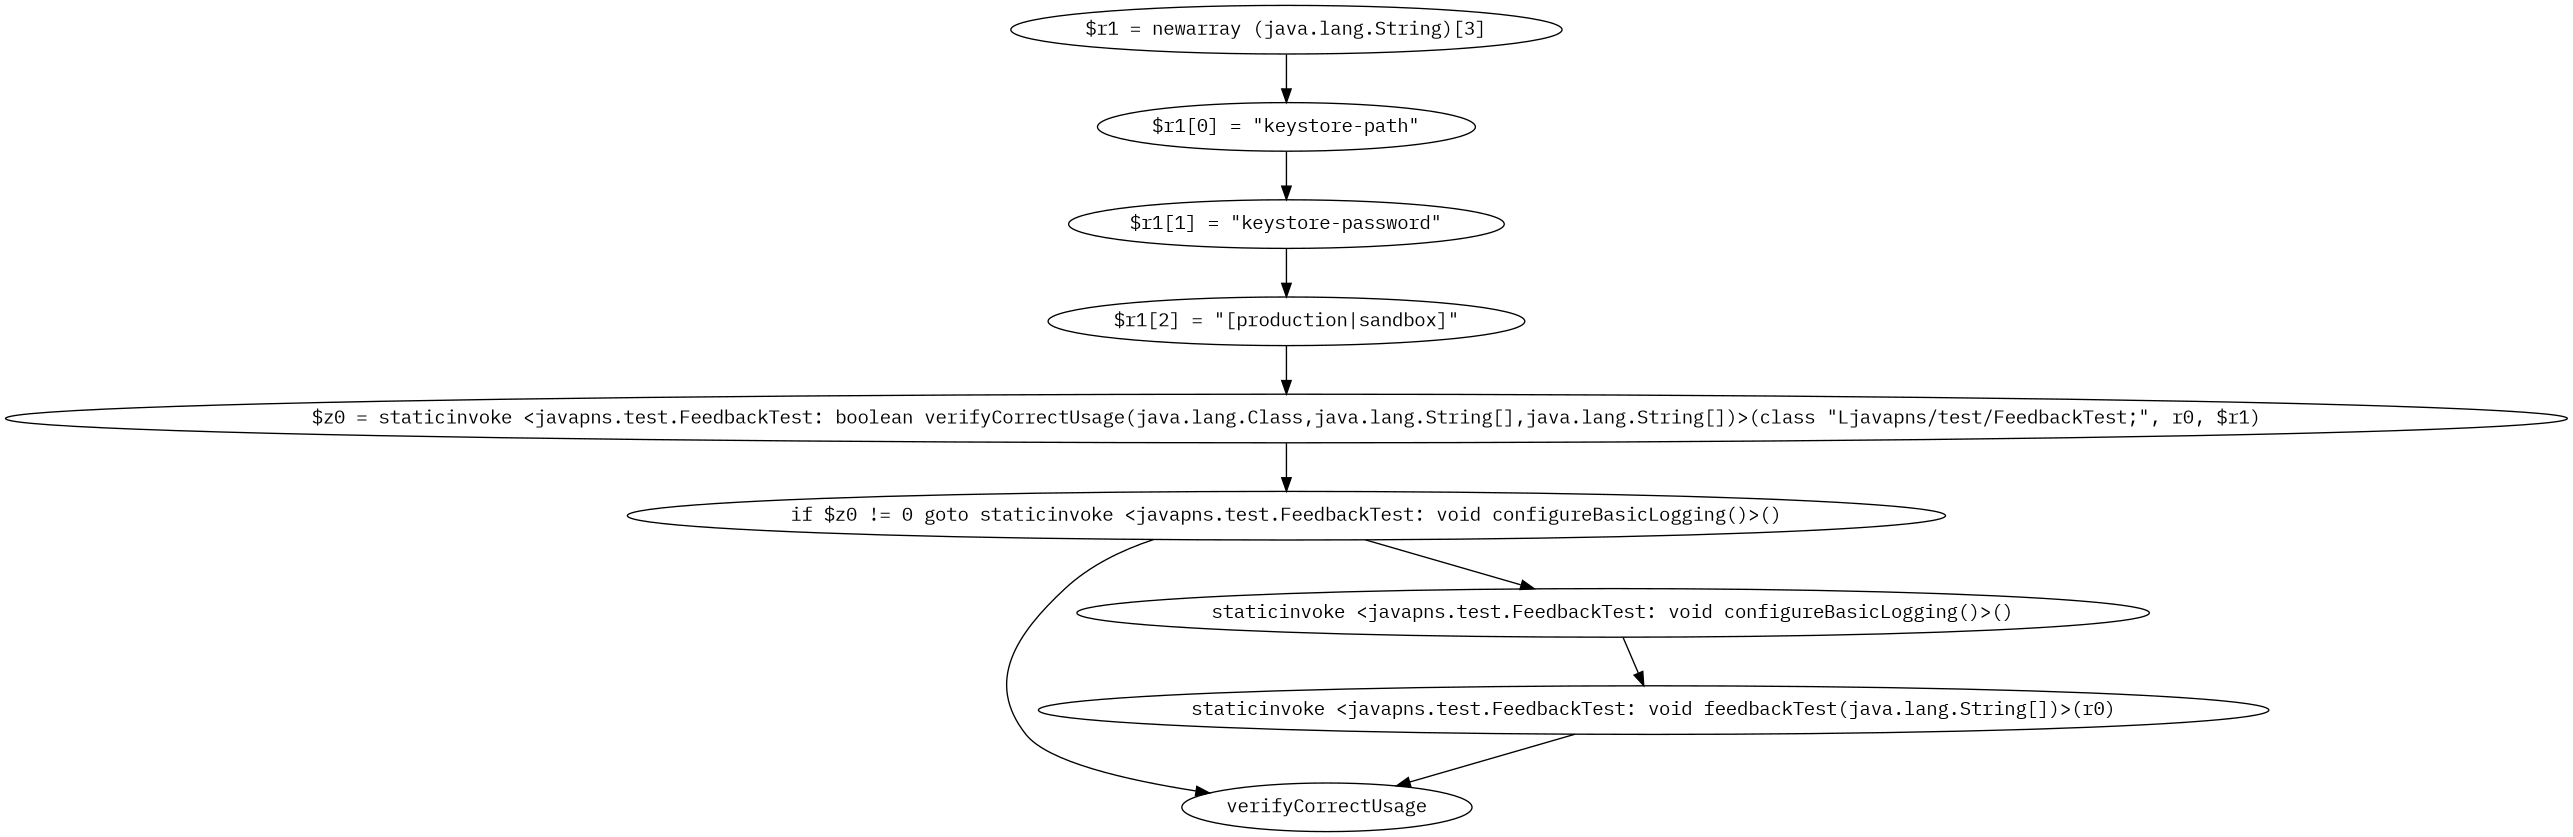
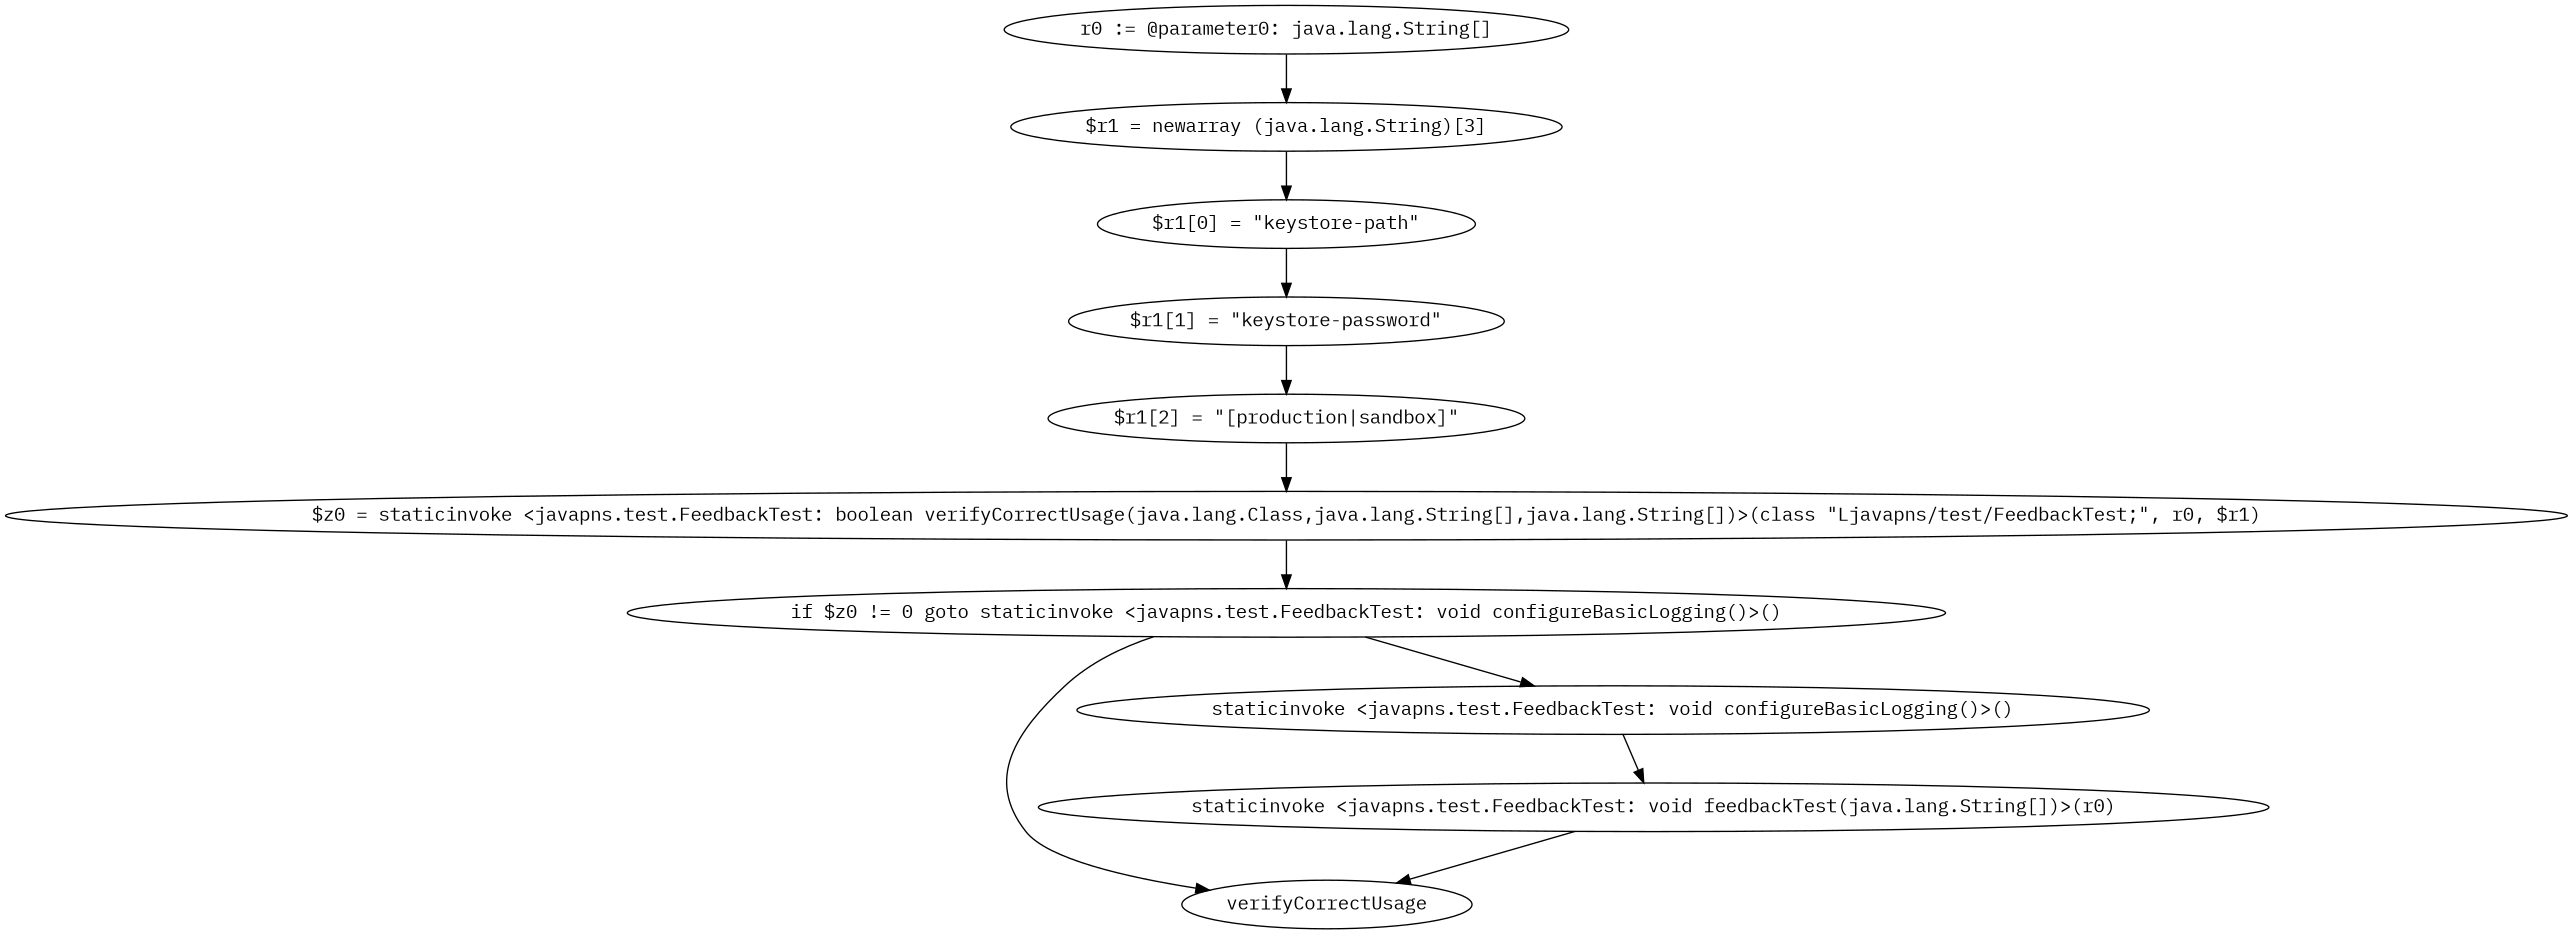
none -> (1286, 30)
